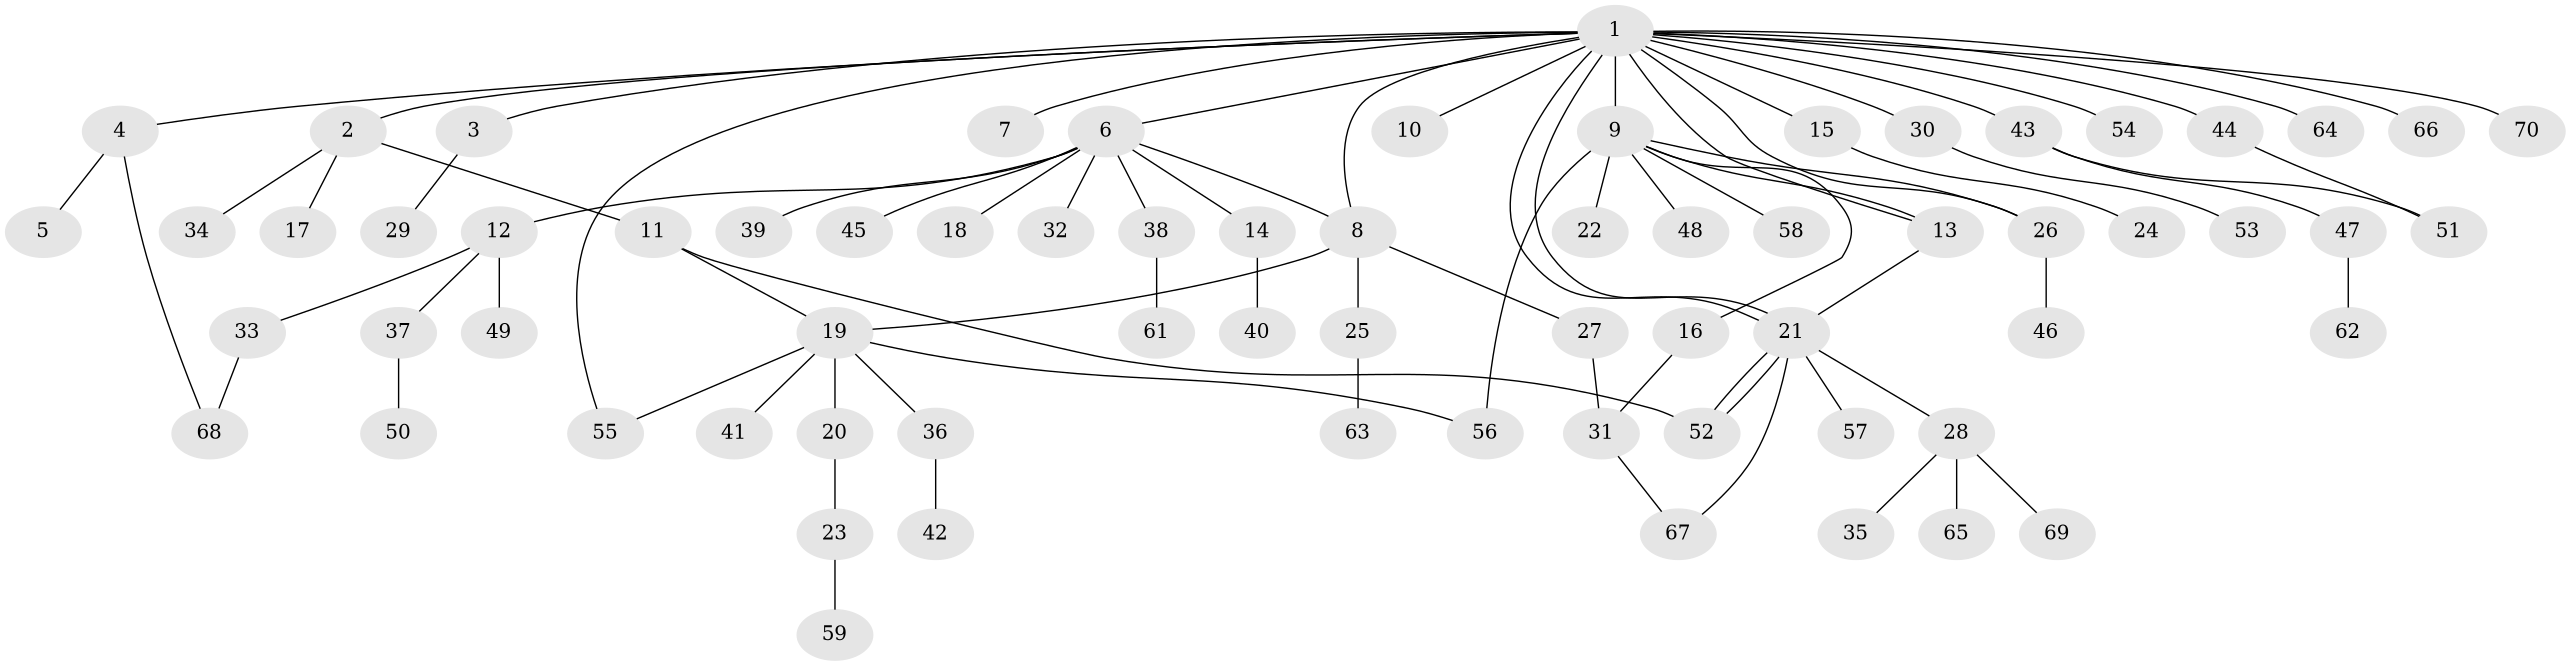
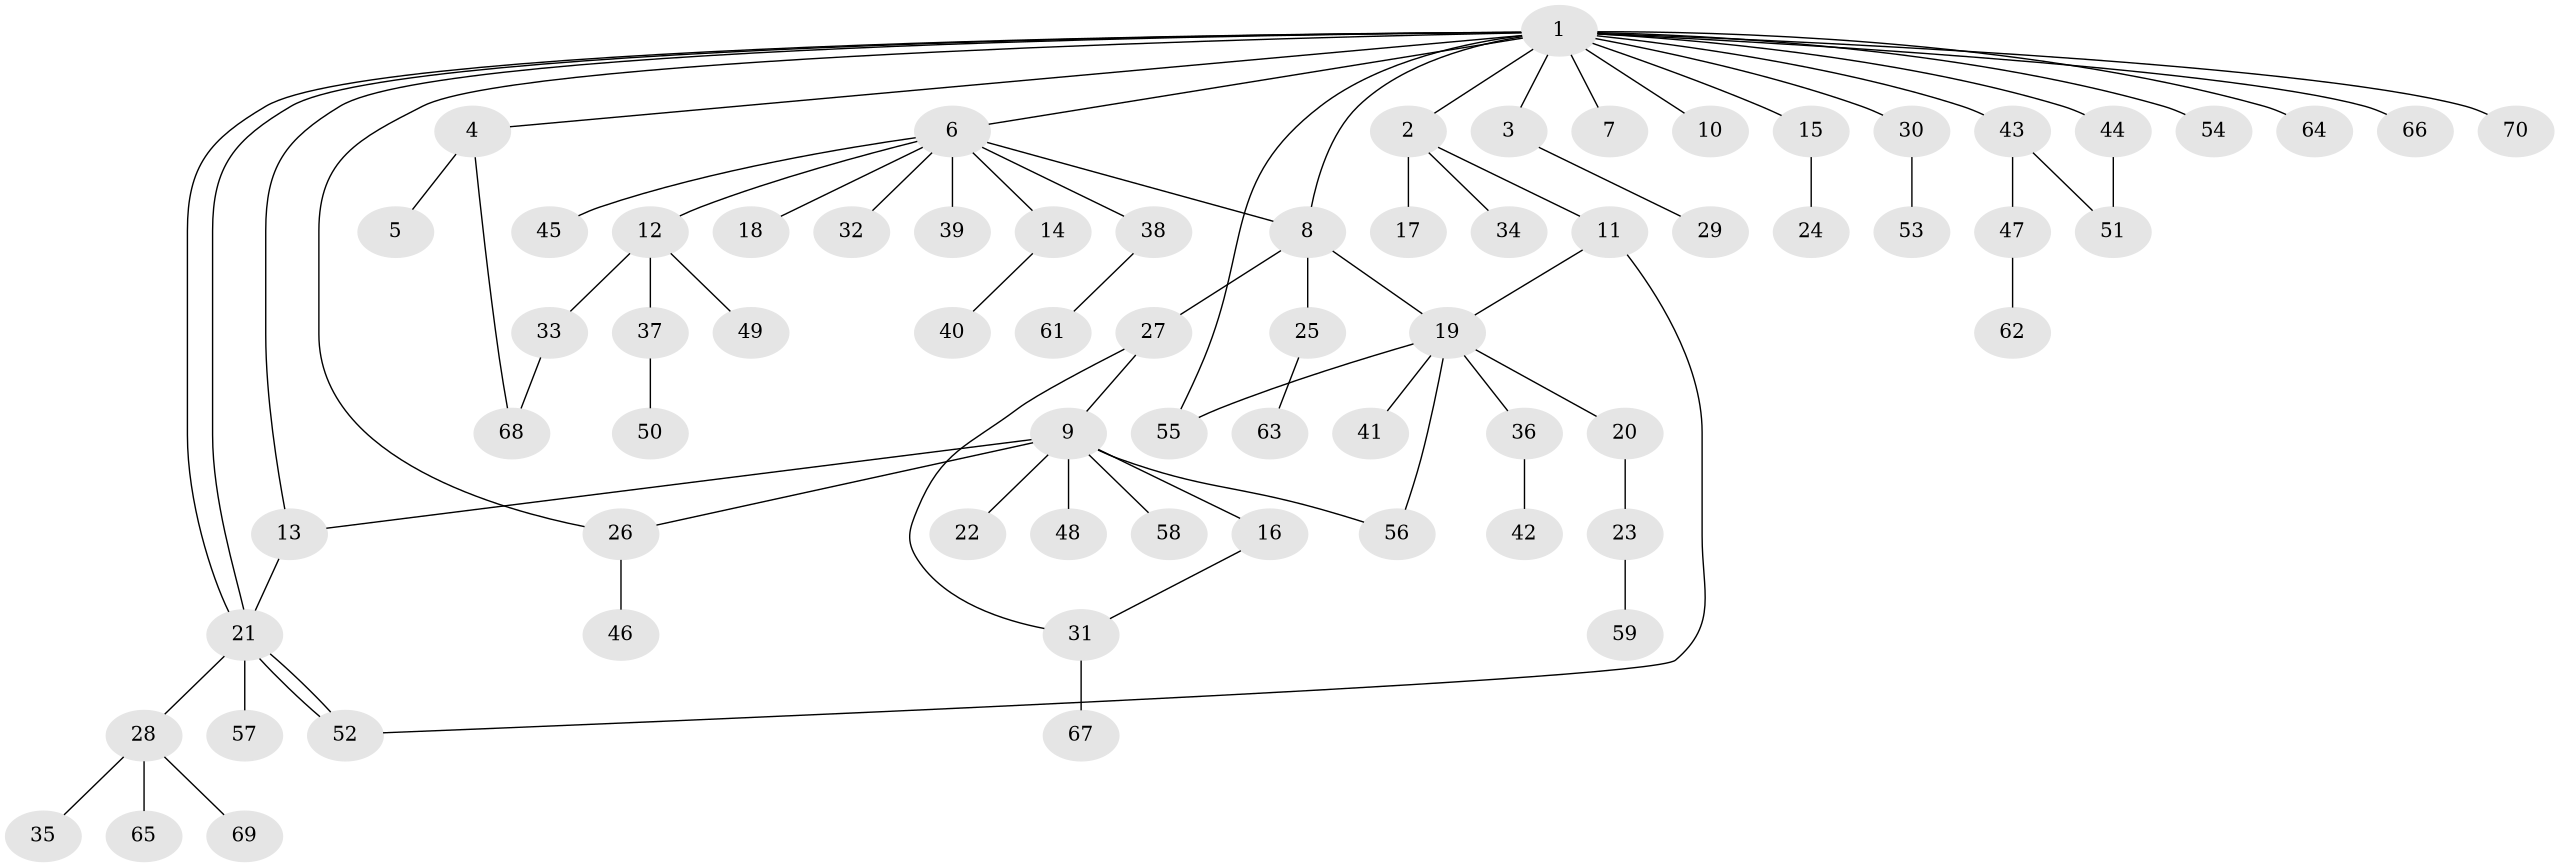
(1615, 81) -> (1111, 383)
(1760, 445) -> none
